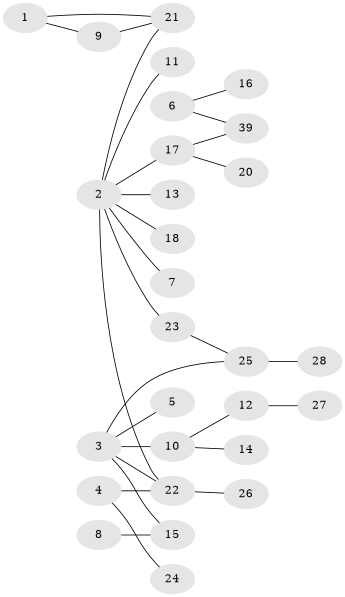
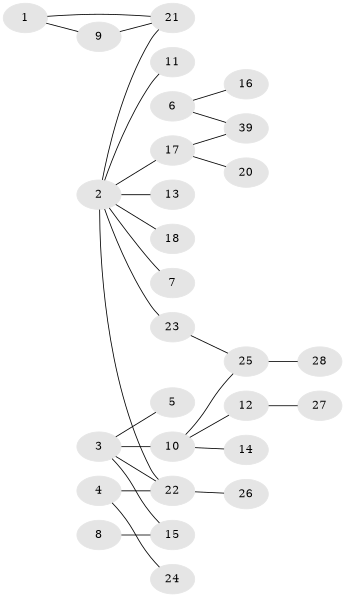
(154, 379) -> (209, 404)
